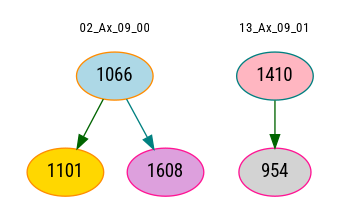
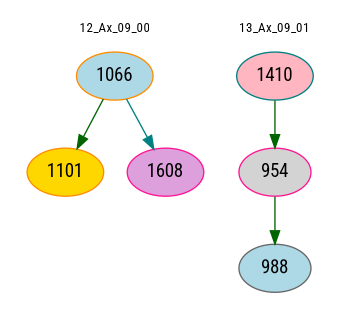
(115, 29) -> (115, 29)
none -> (275, 268)
